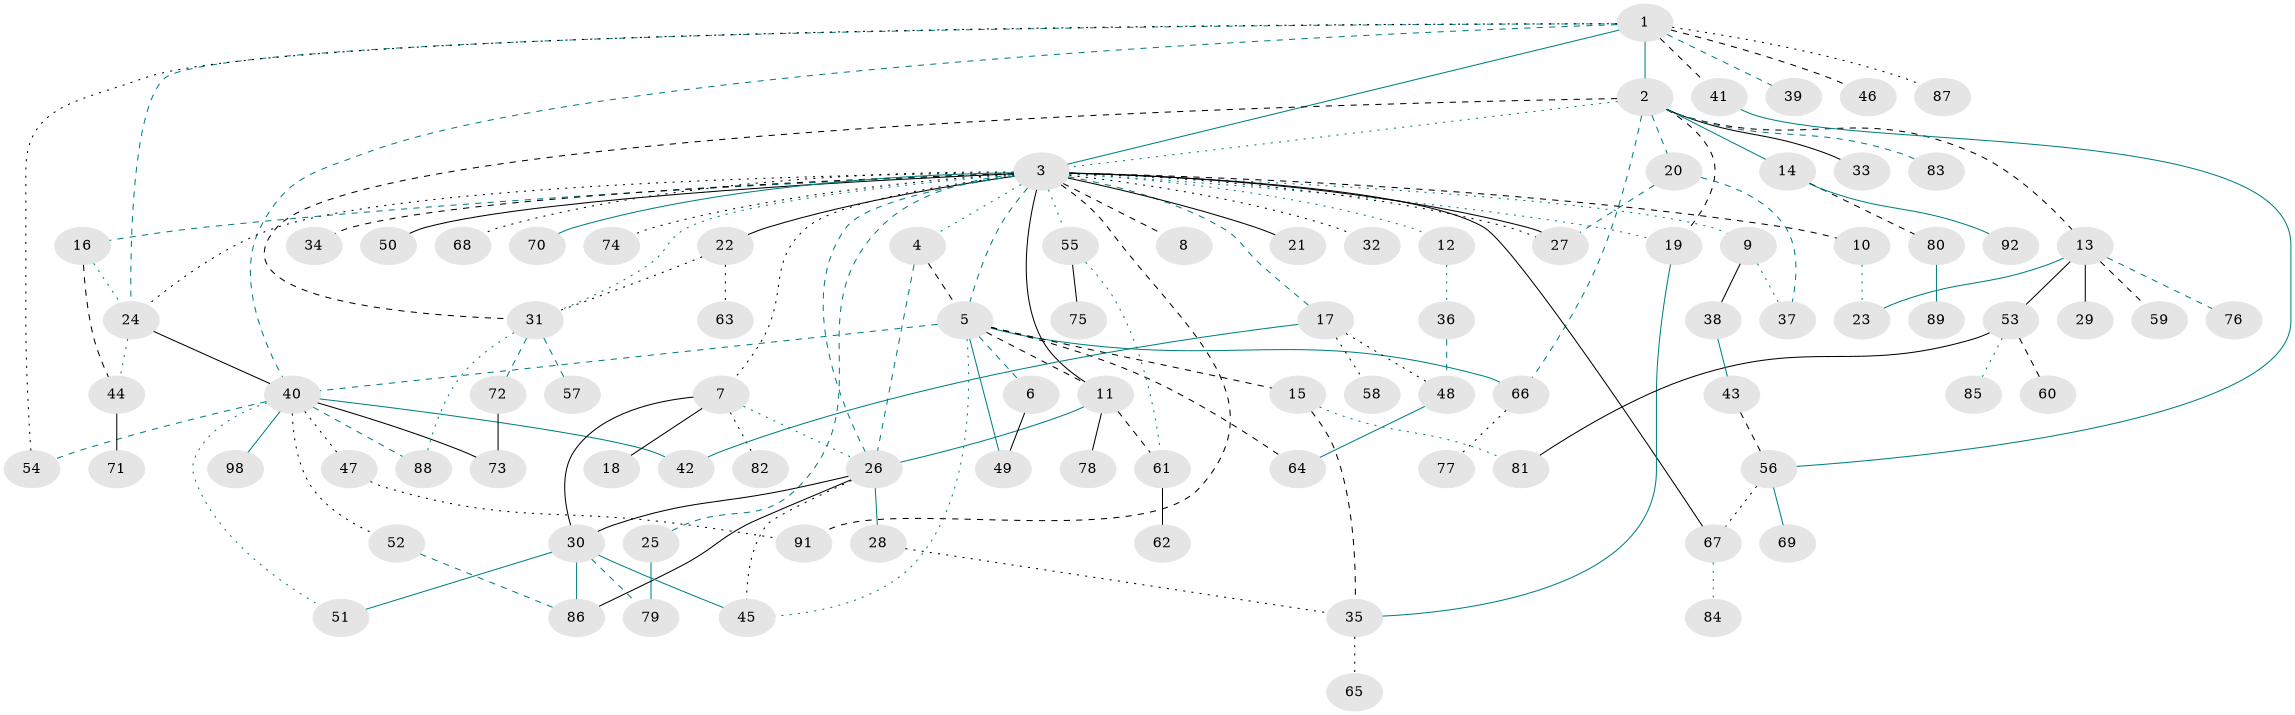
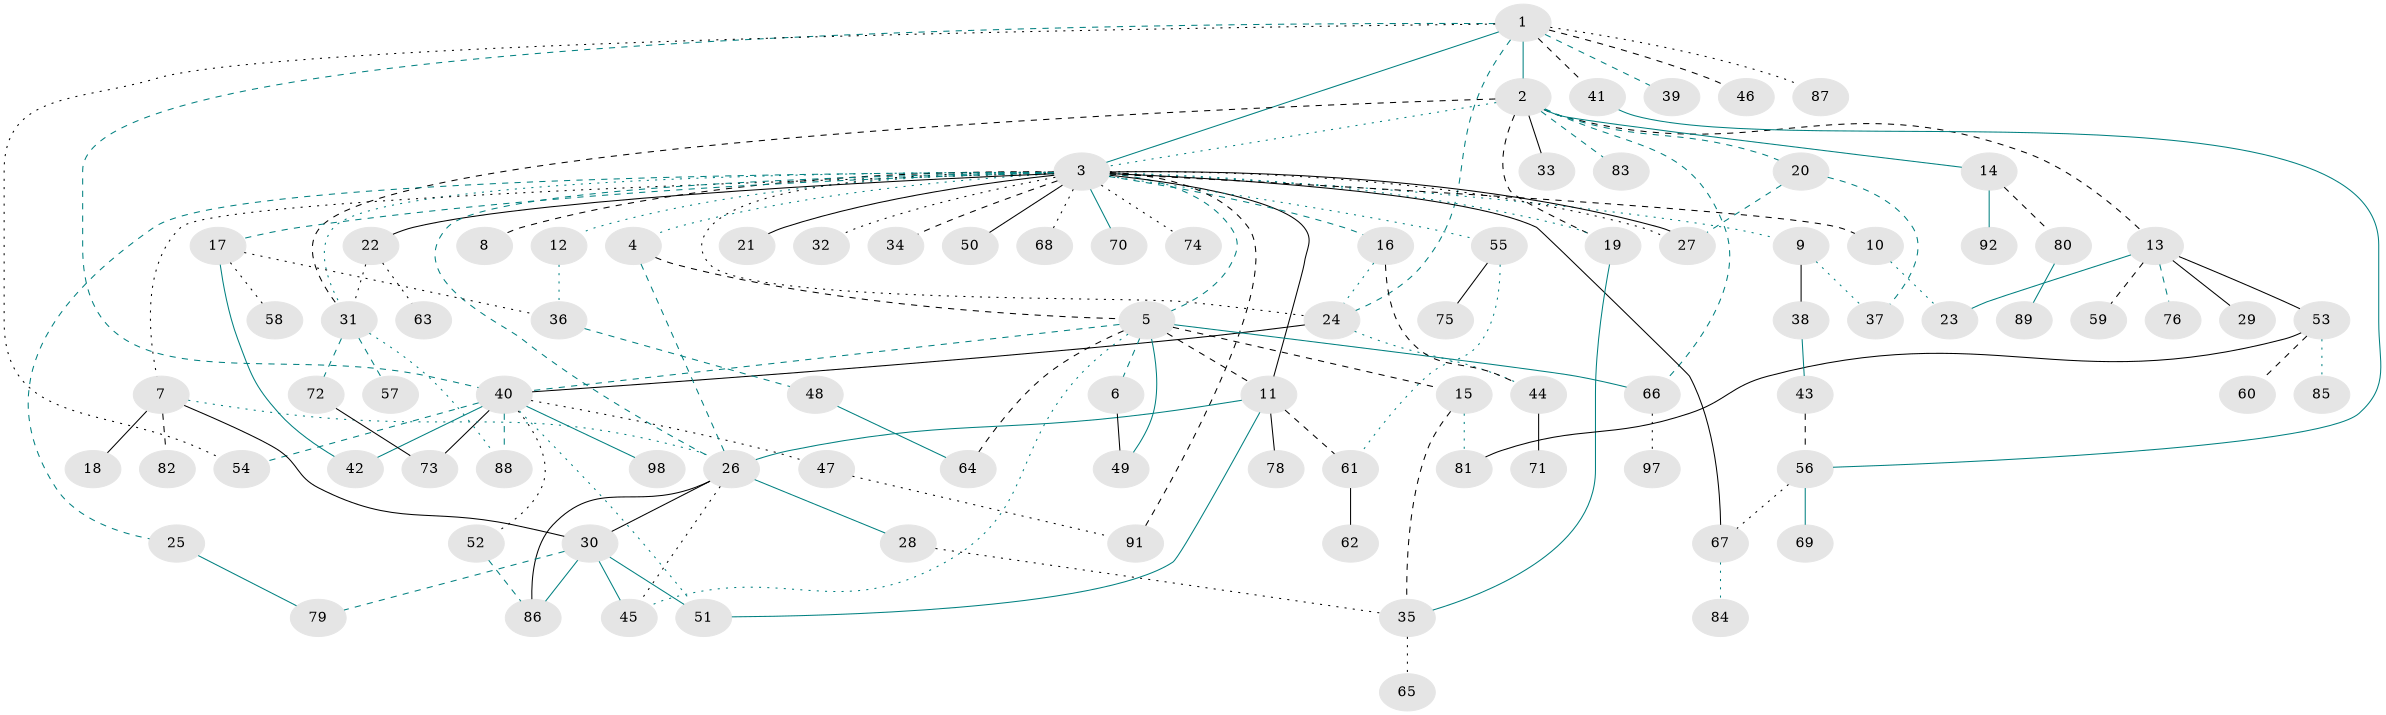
(1398, 365) -> (388, 283)
(741, 432) -> (164, 428)
(1447, 469) -> (1652, 469)
none -> (1041, 598)
